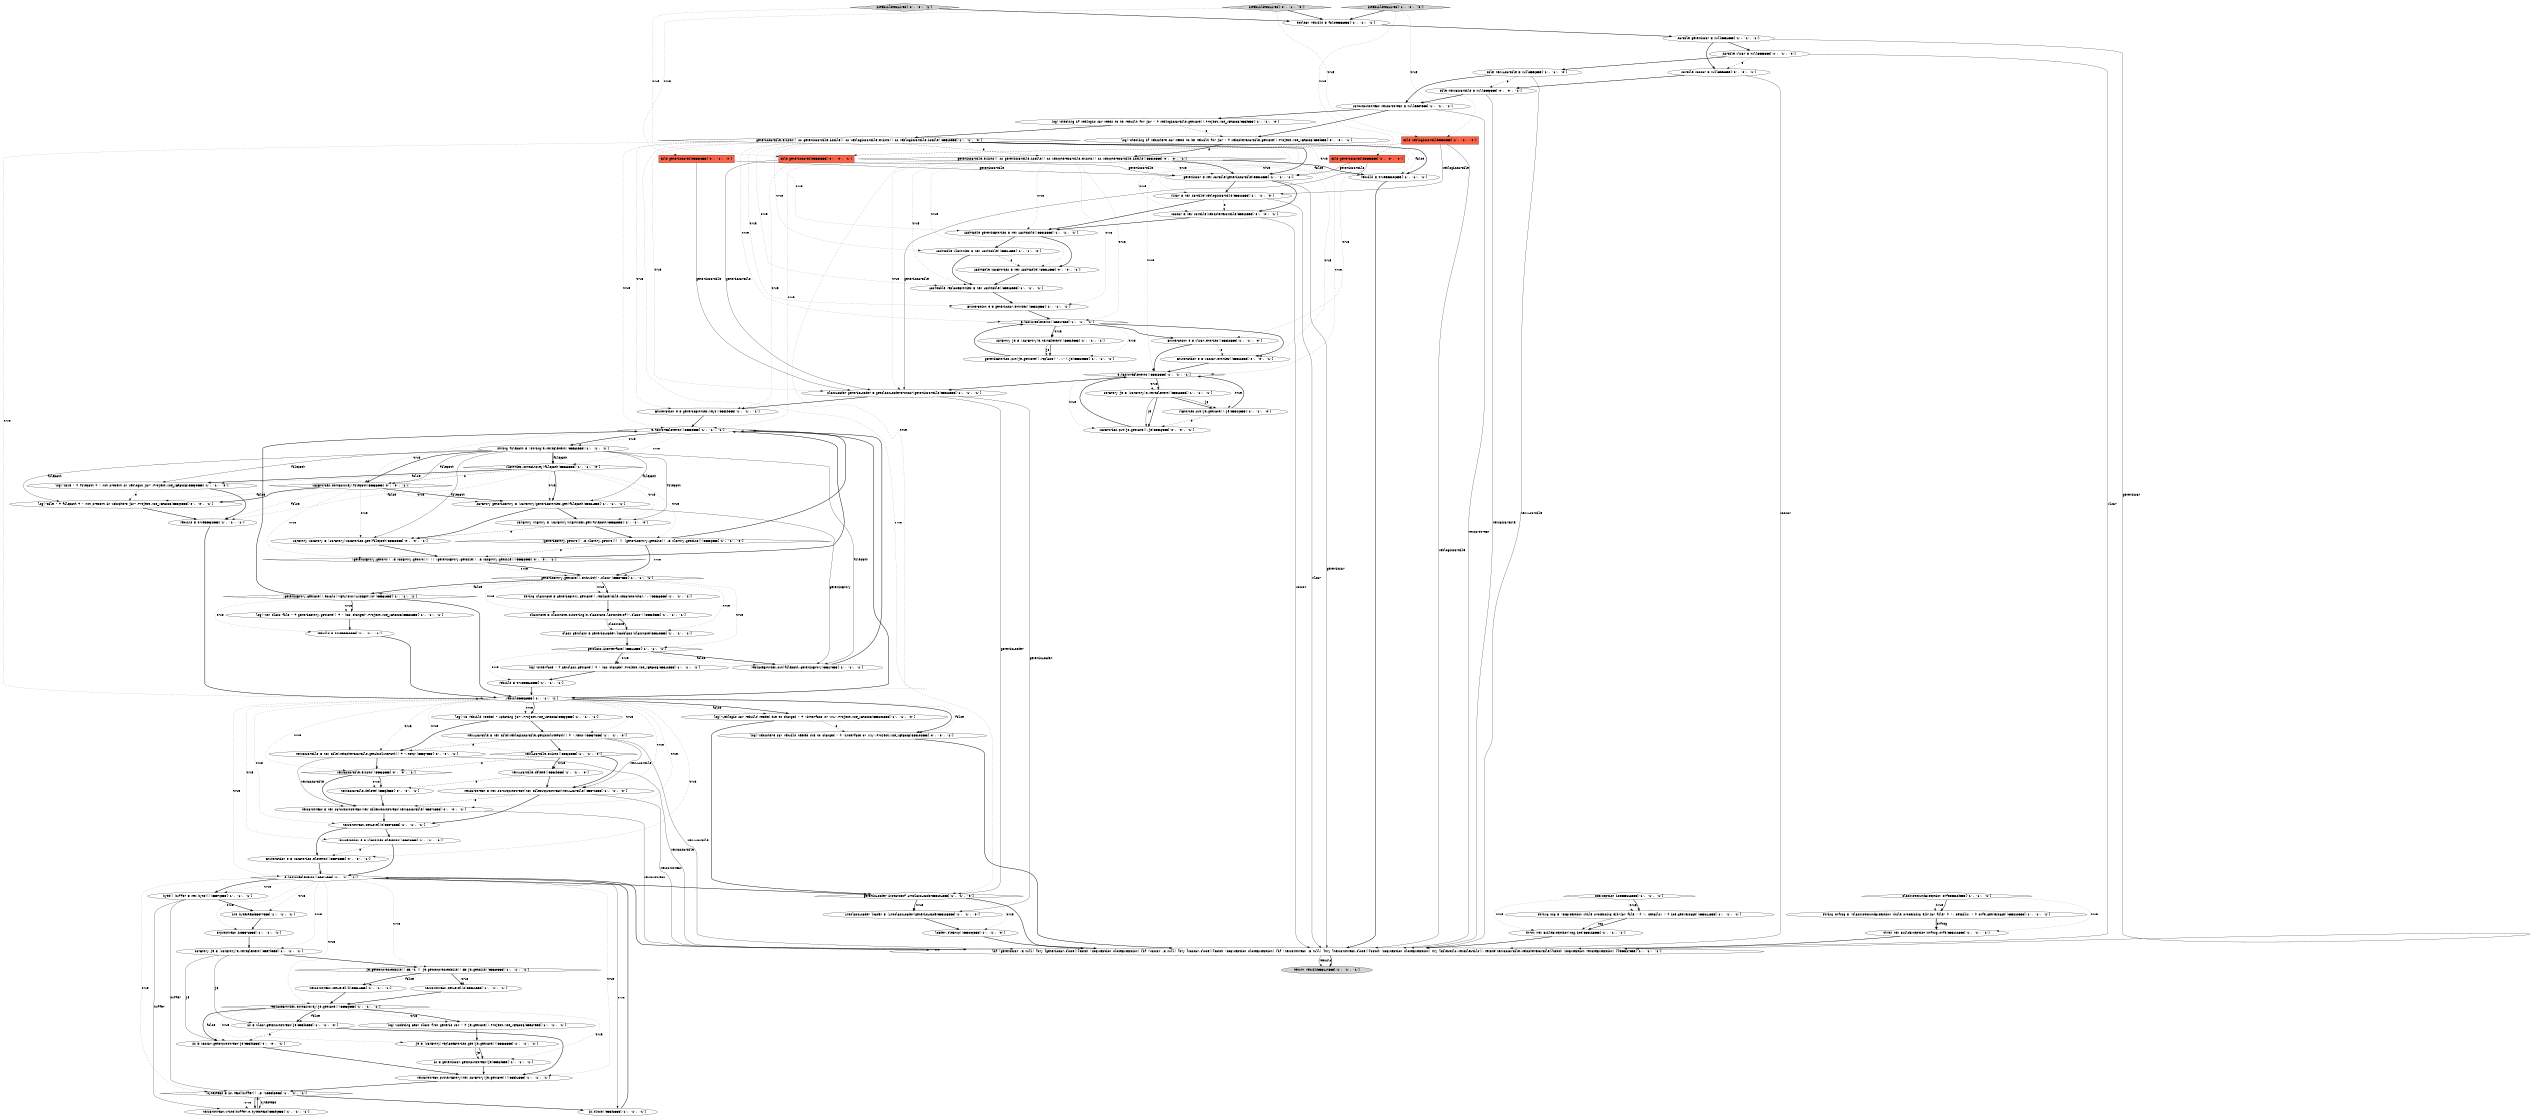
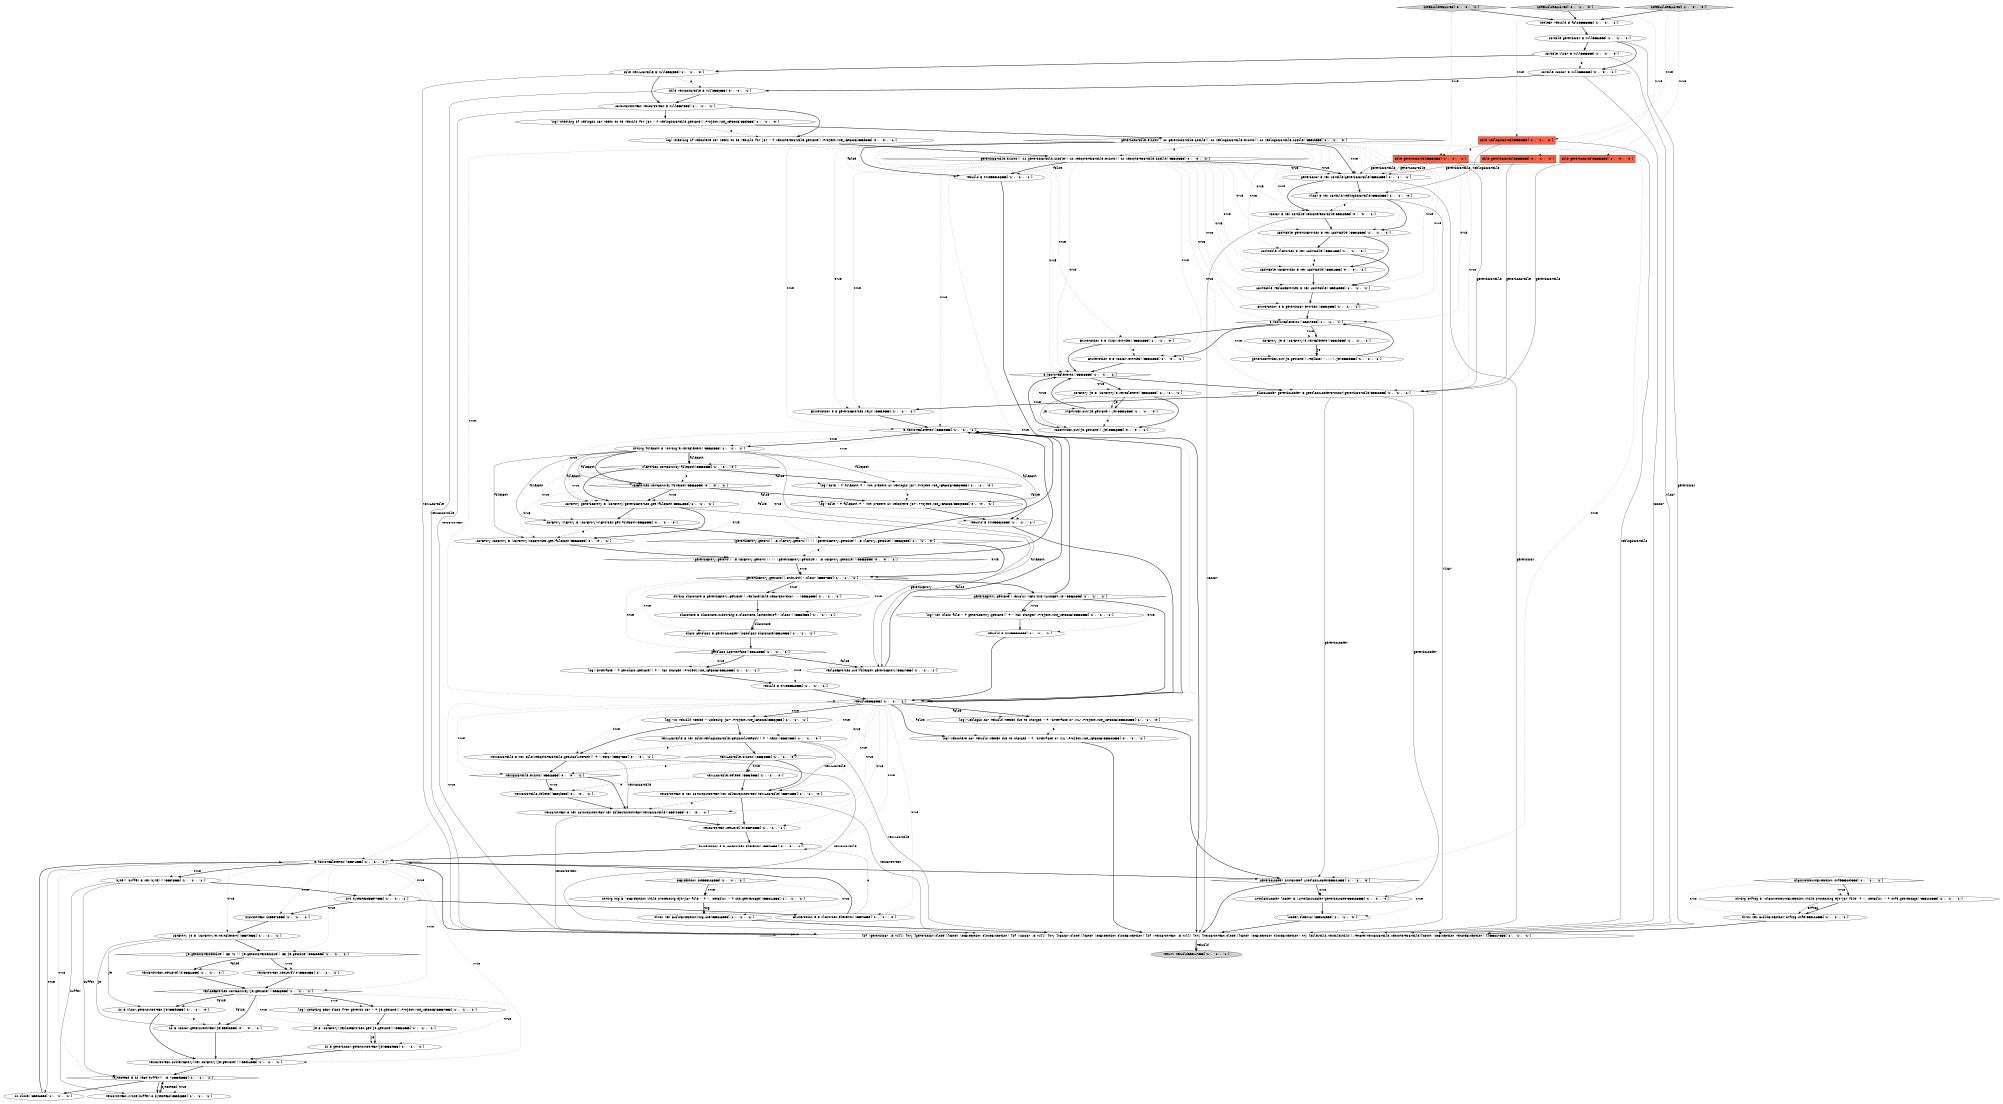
(387, 832) -> (606, 907)
